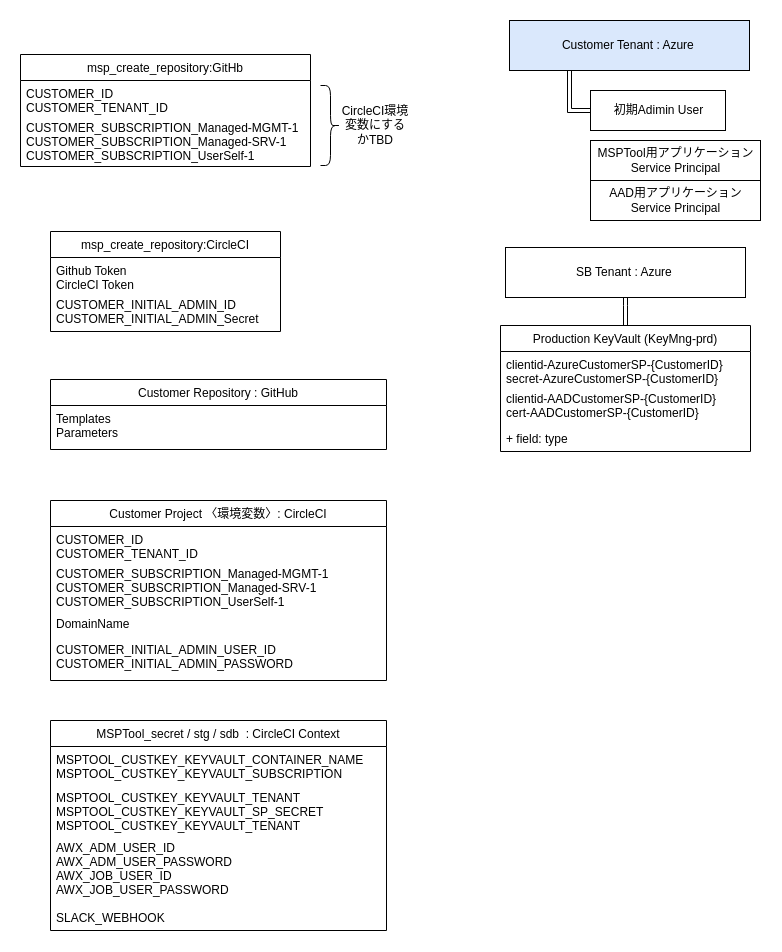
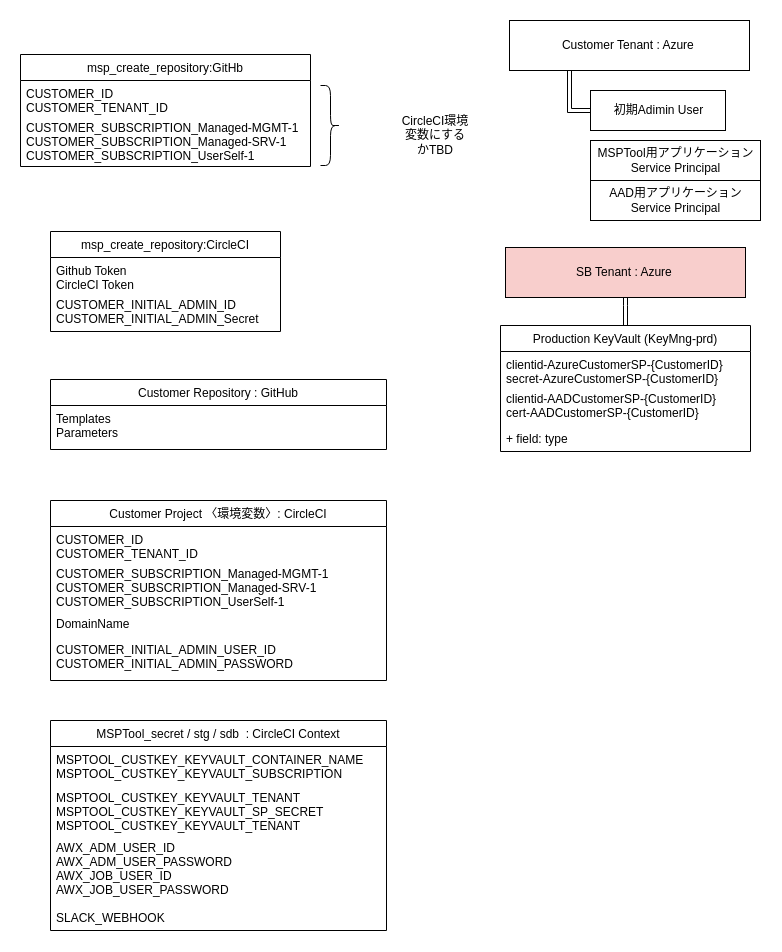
(630, 46) -> (630, 46)
(376, 126) -> (436, 136)
(626, 273) -> (626, 273)
